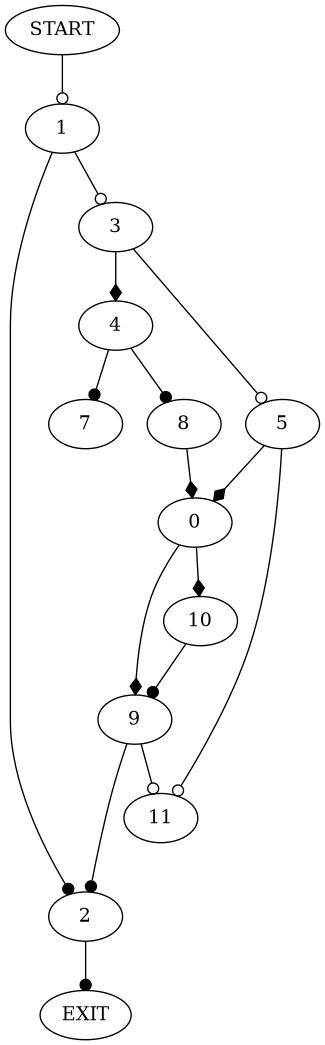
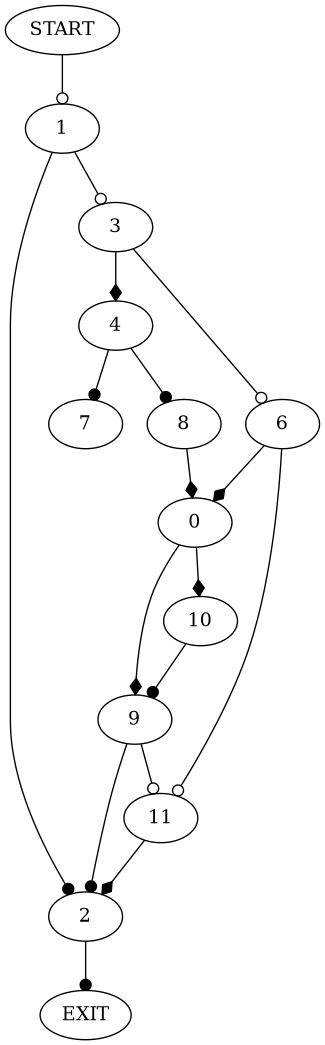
(283, 424) -> (283, 424)
none -> (128, 861)
